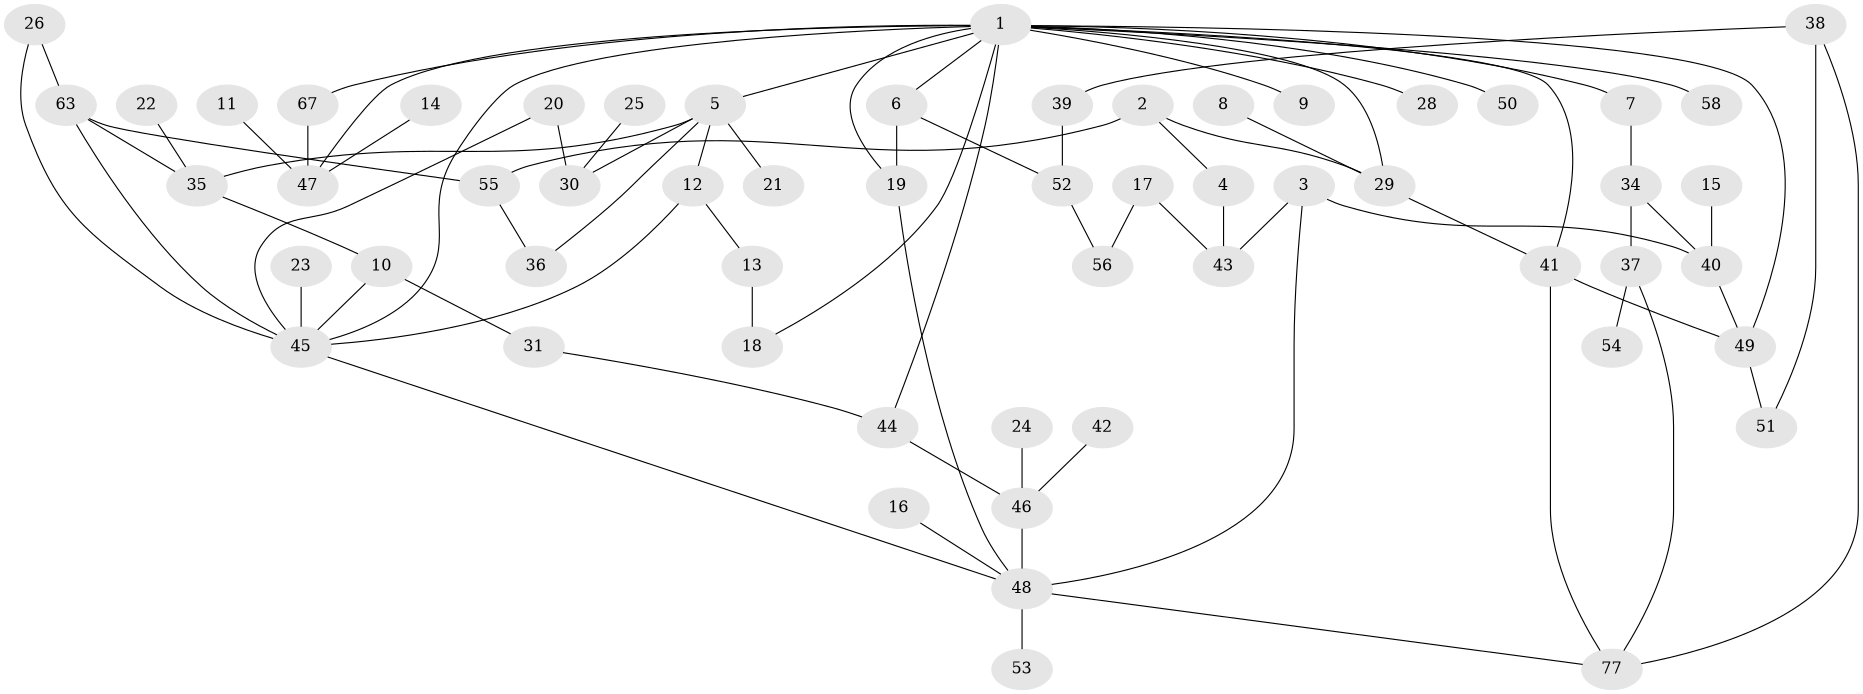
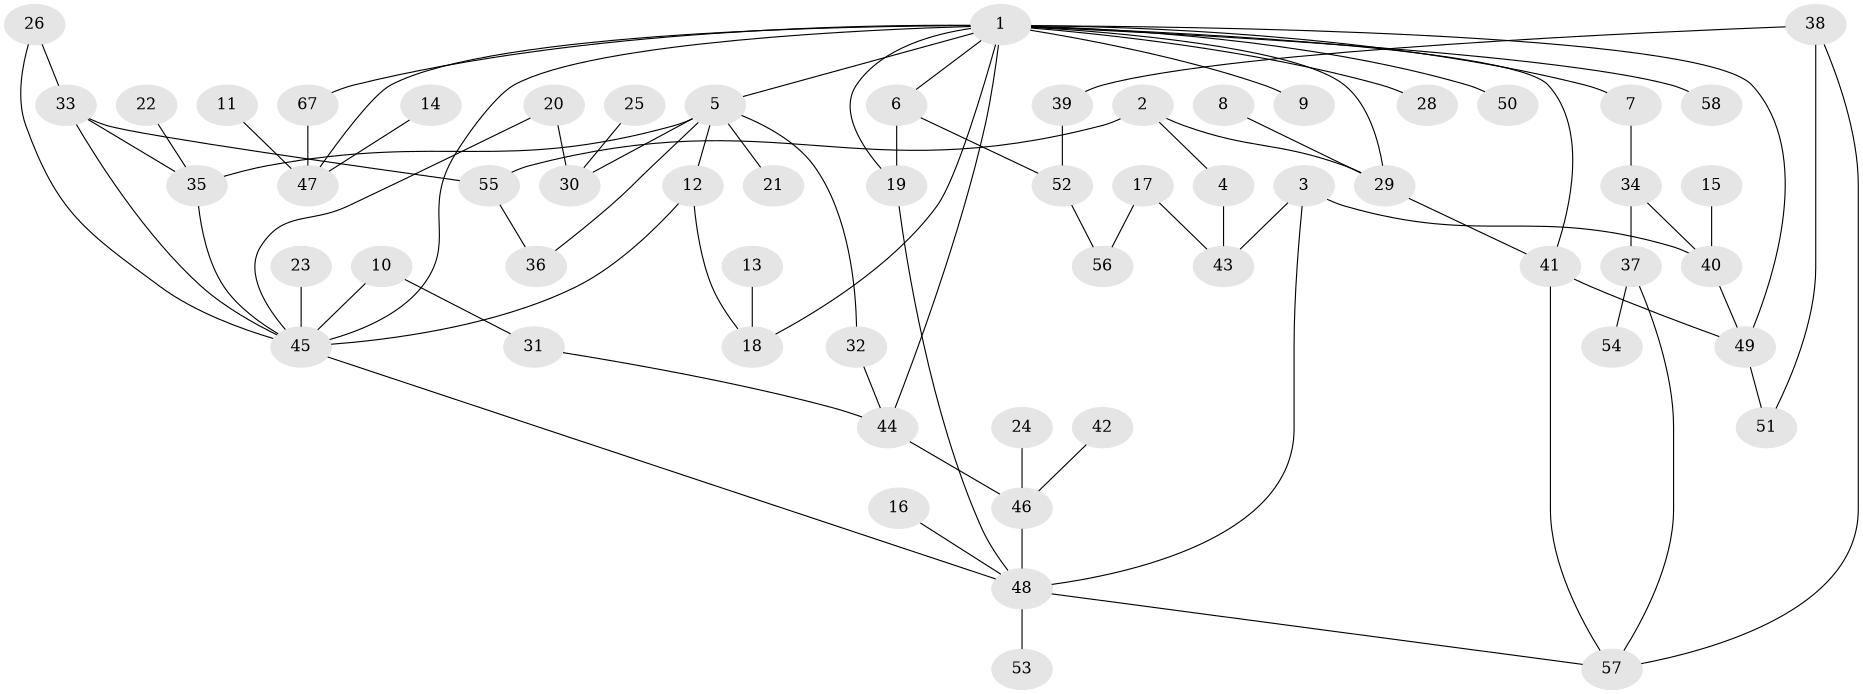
(66, 105) -> (66, 105)
(723, 226) -> (706, 271)
(297, 227) -> (221, 281)
none -> (856, 347)
(1612, 669) -> (1612, 669)
